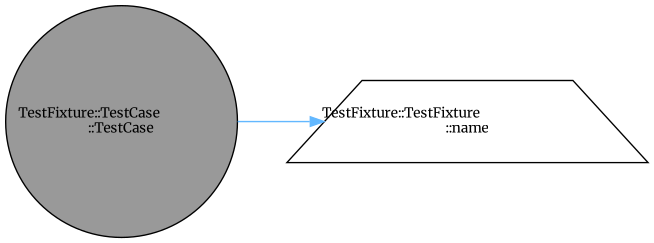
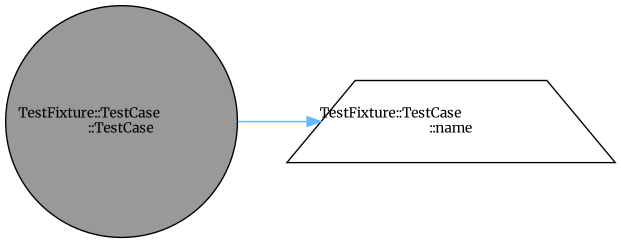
(467, 122) -> (451, 122)
